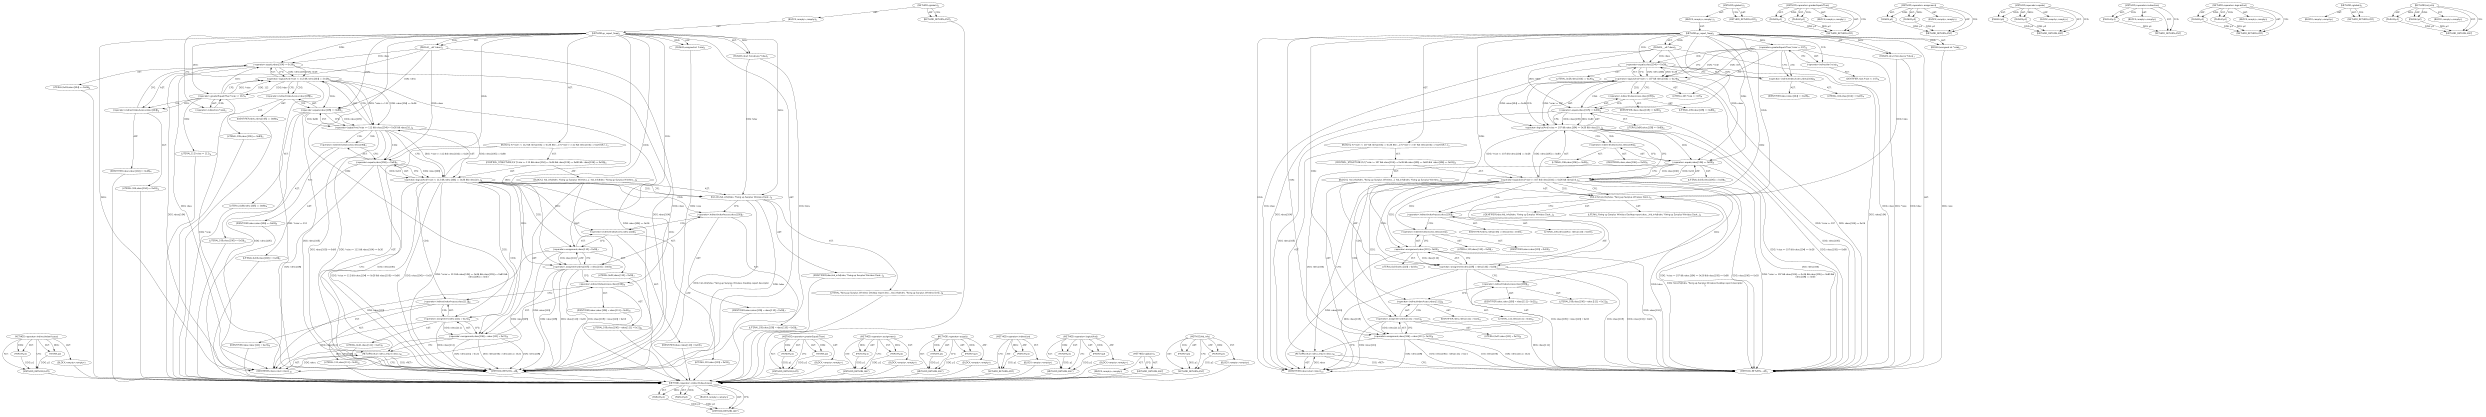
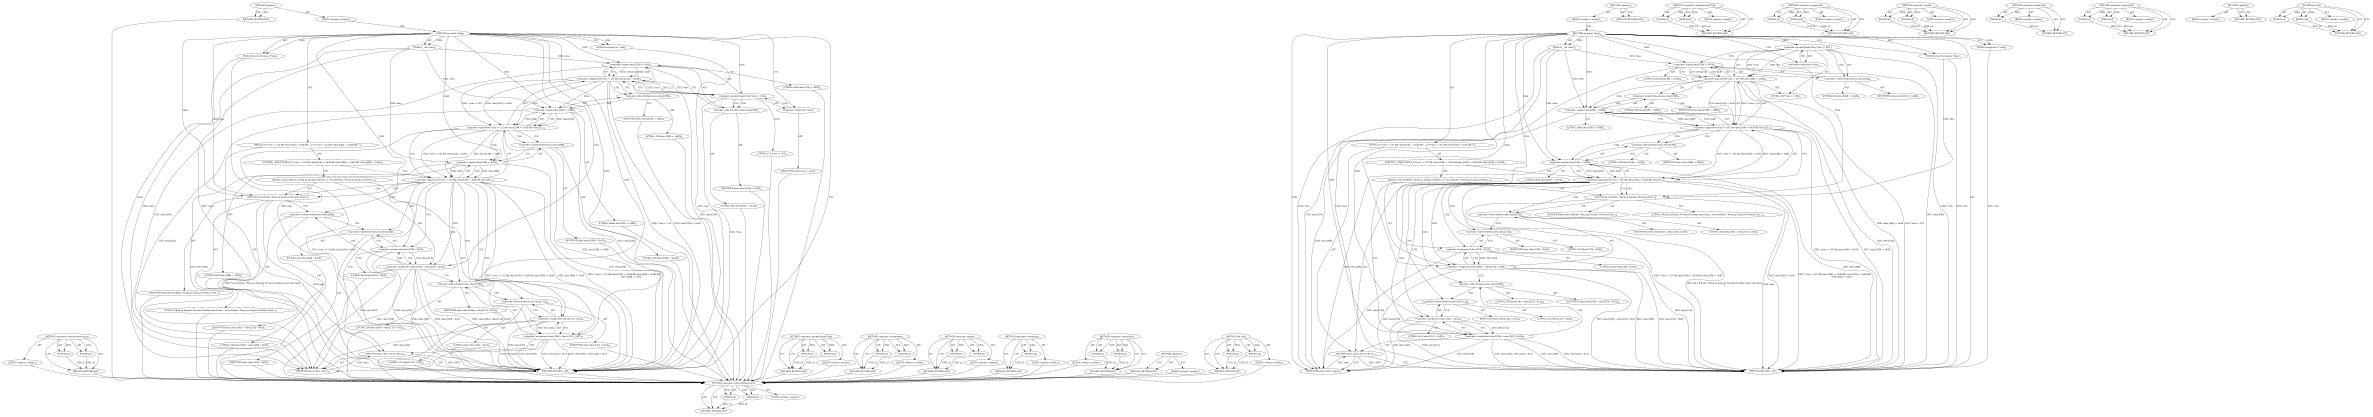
(1862, 79) -> none
none -> (798, 171)
